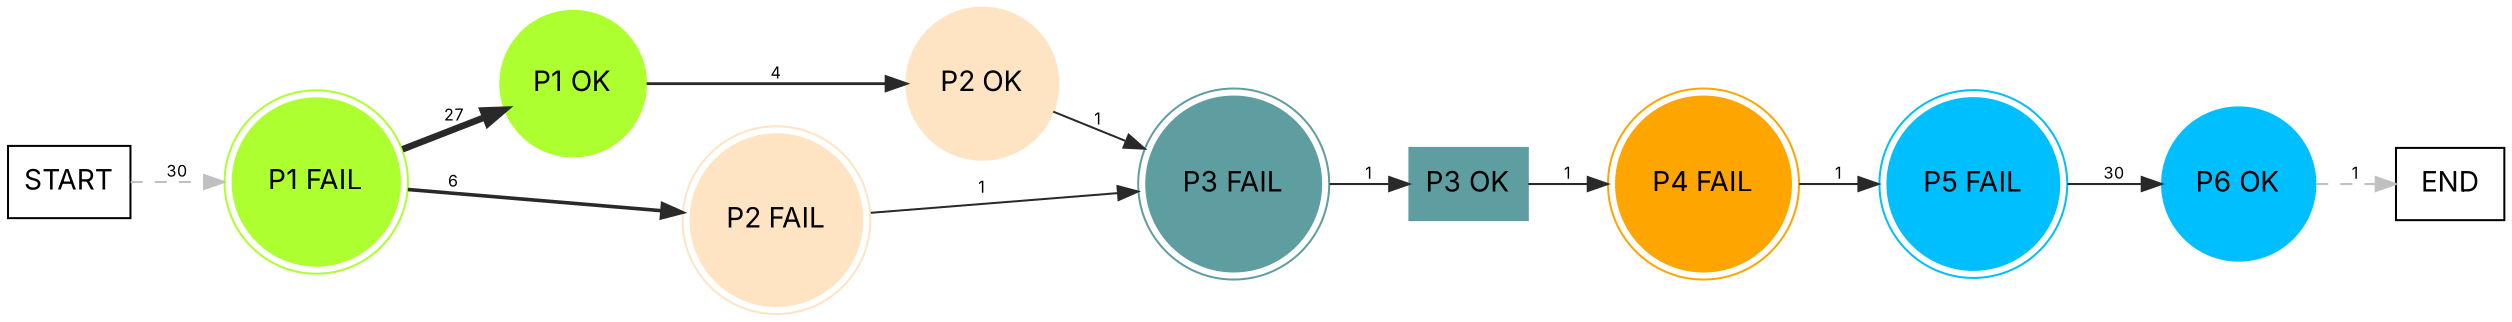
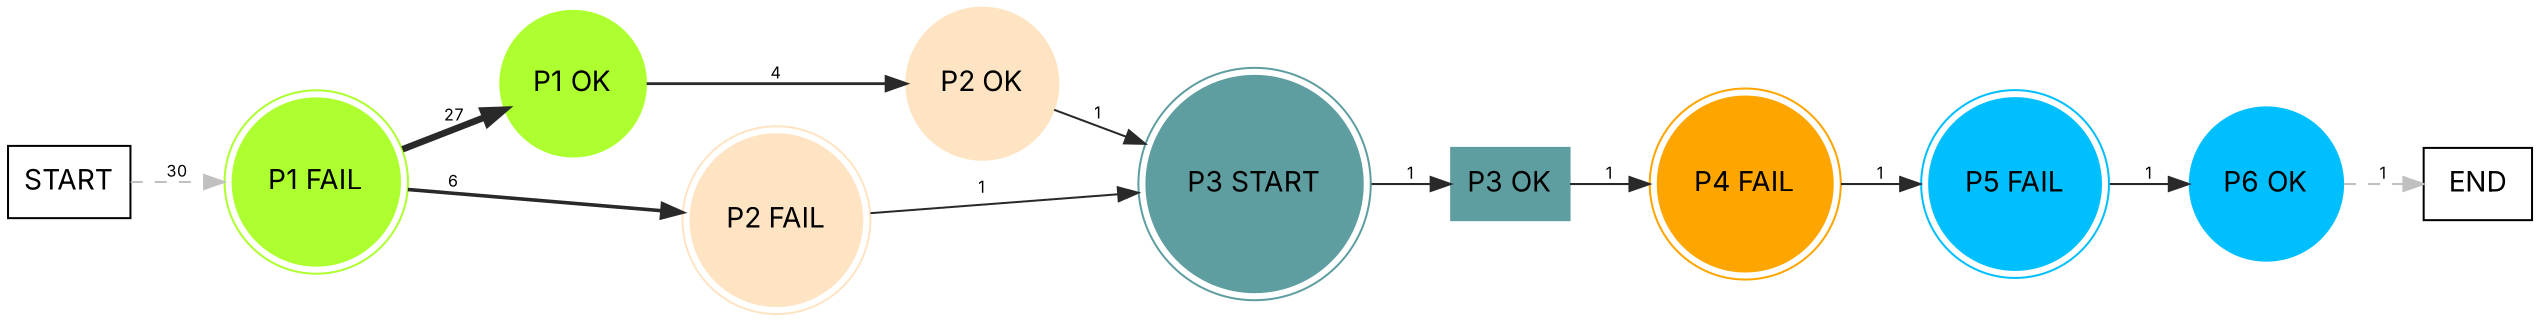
(2115, 175) -> (2149, 175)
(1234, 184) -> (1255, 184)
